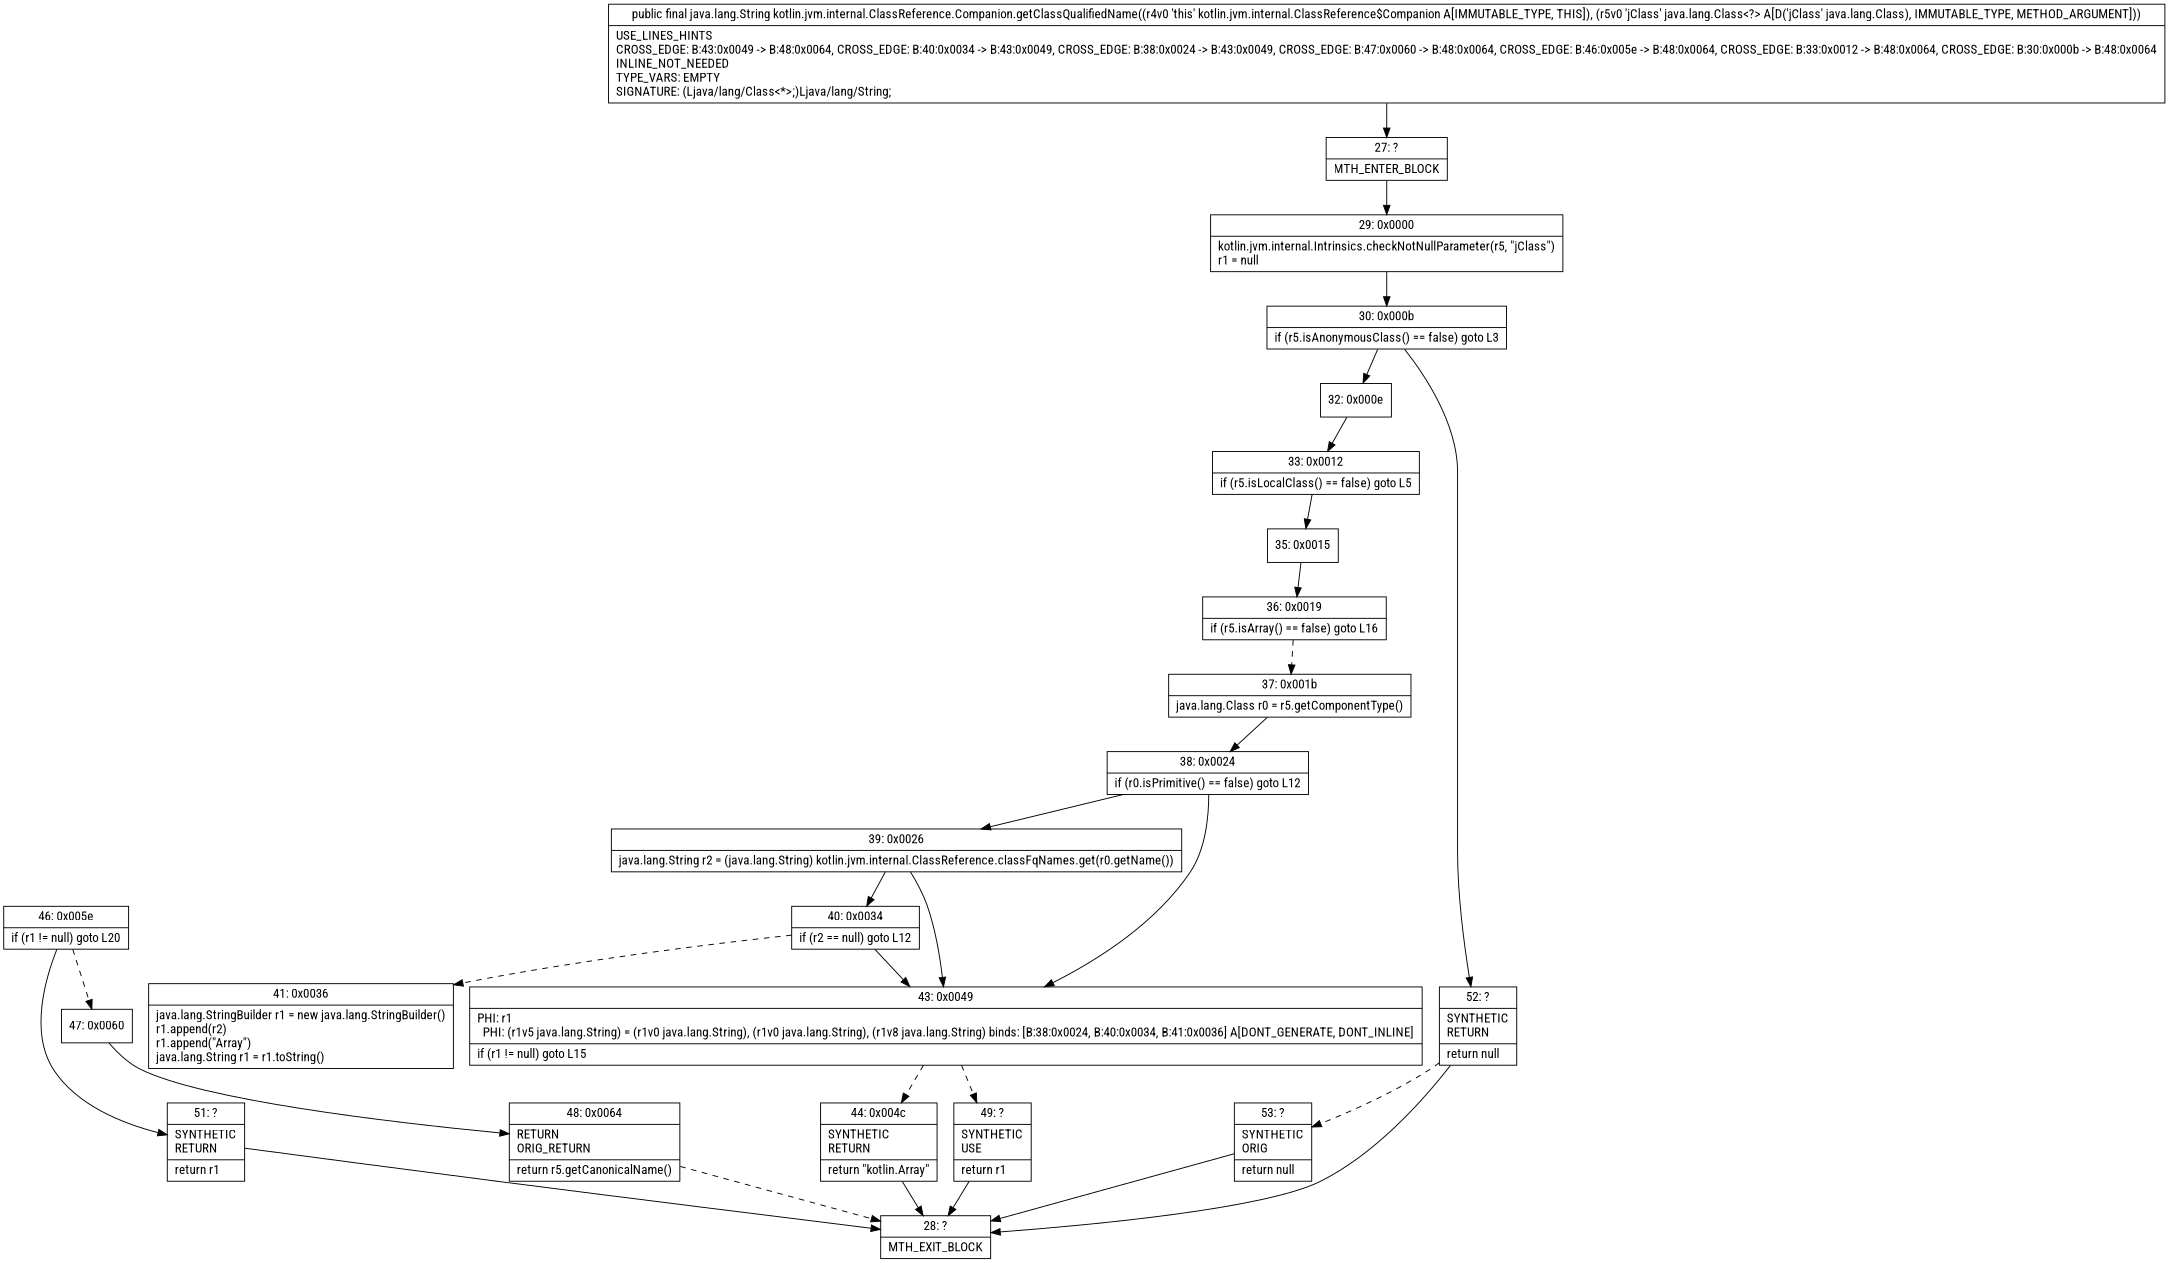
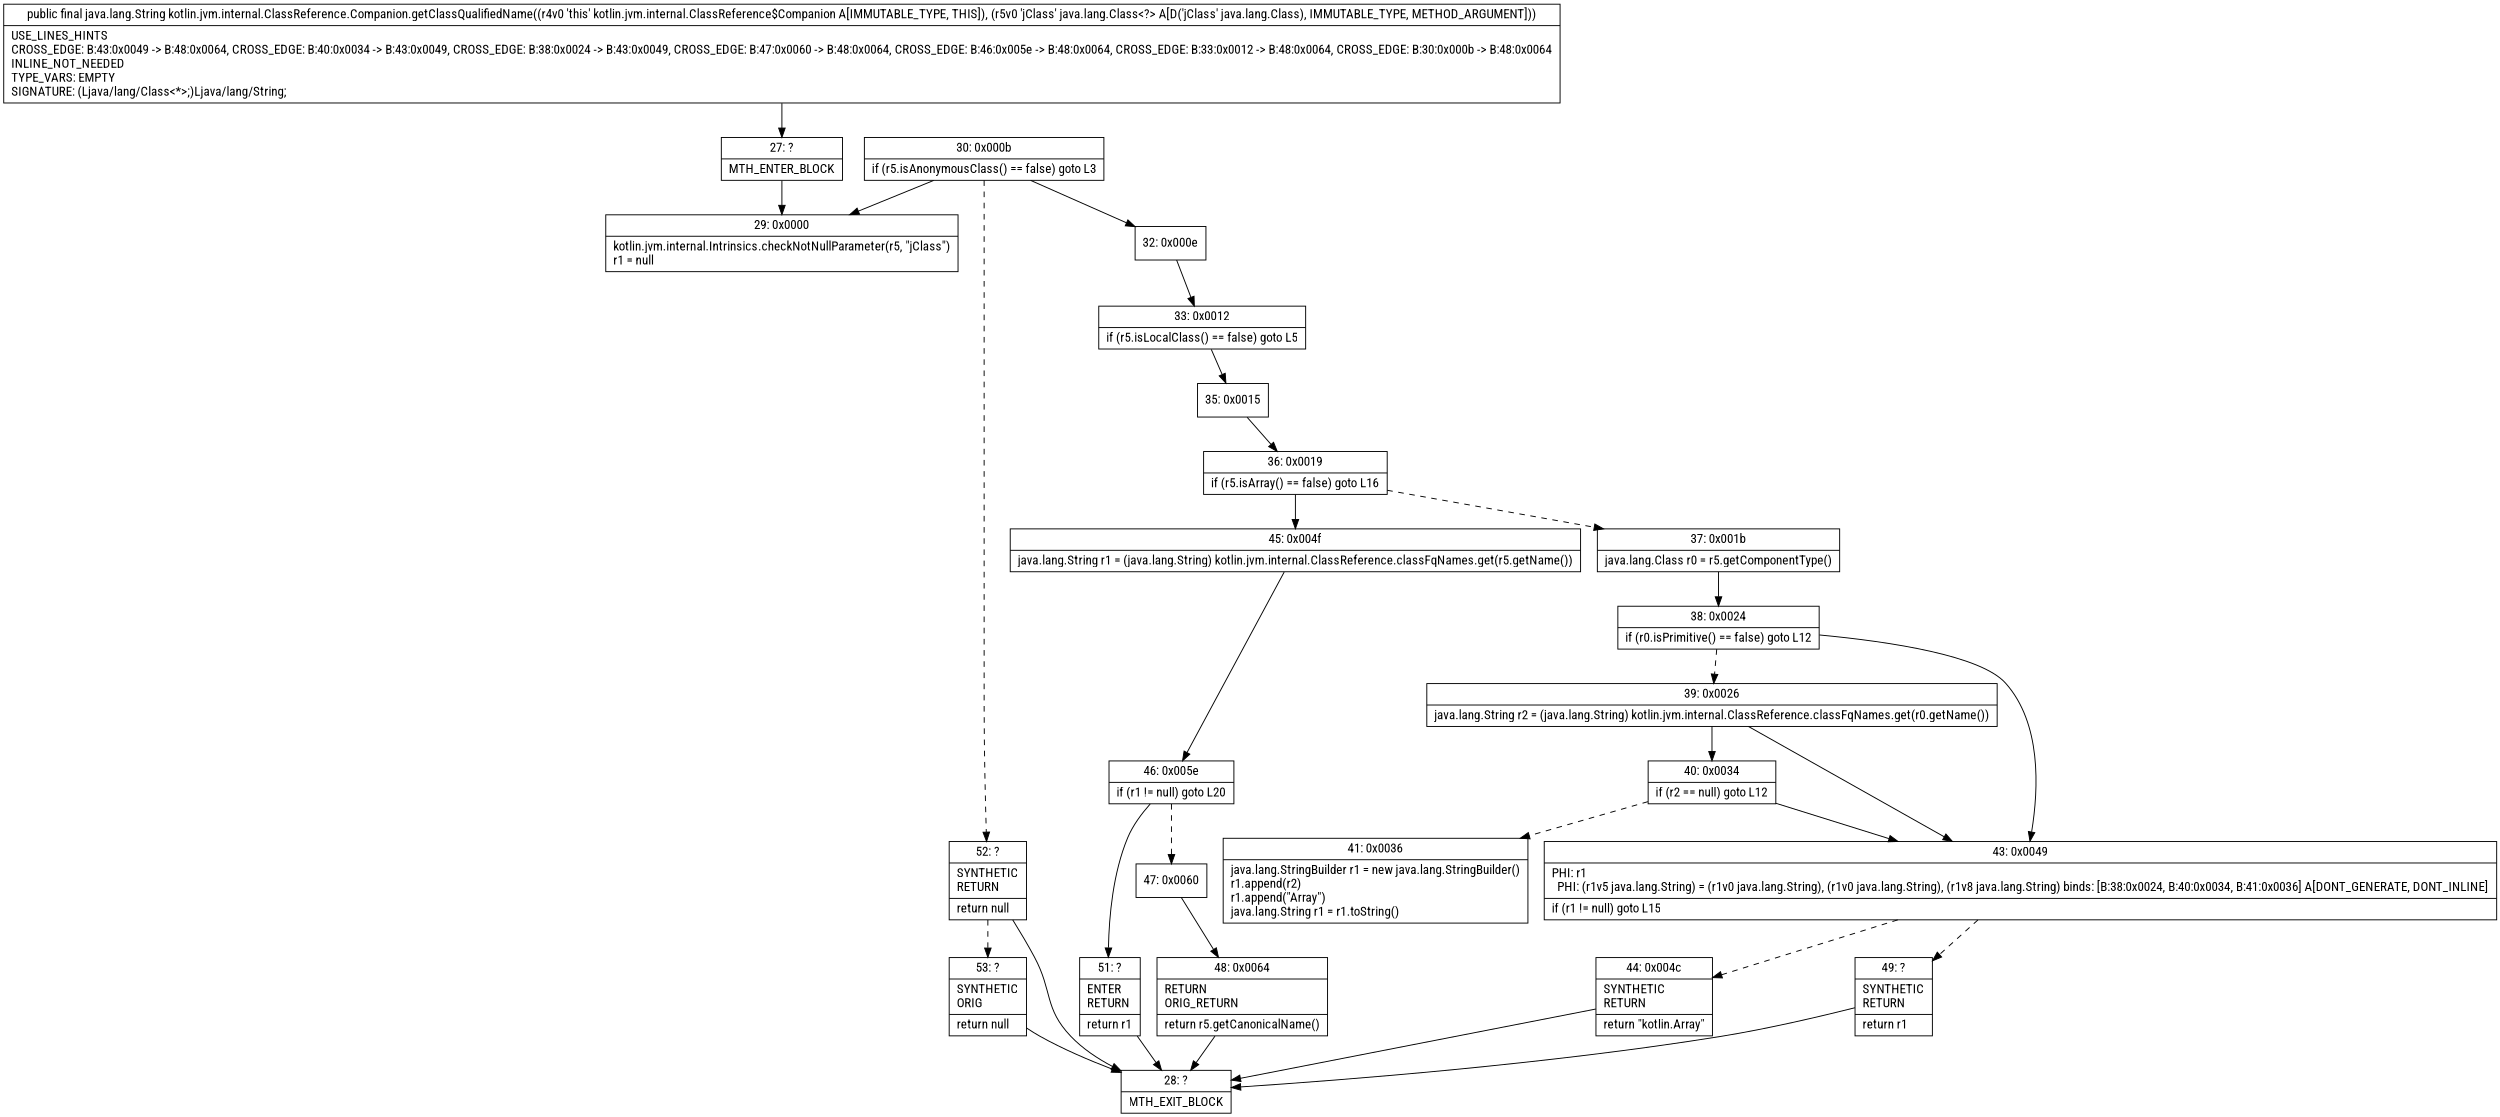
(1387, 284) -> (896, 196)
none -> (1295, 550)
(1458, 657) -> (984, 506)
(1057, 811) -> (1716, 662)
(206, 1135) -> (1104, 989)
(972, 1149) -> (1884, 1003)
(776, 1193) -> (1206, 1049)
